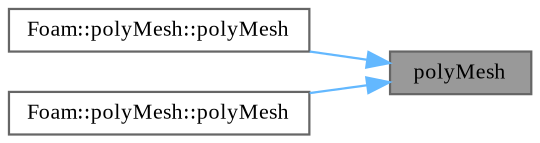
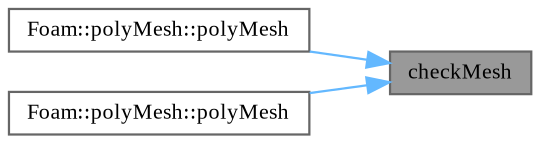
(461, 73) -> (461, 73)
